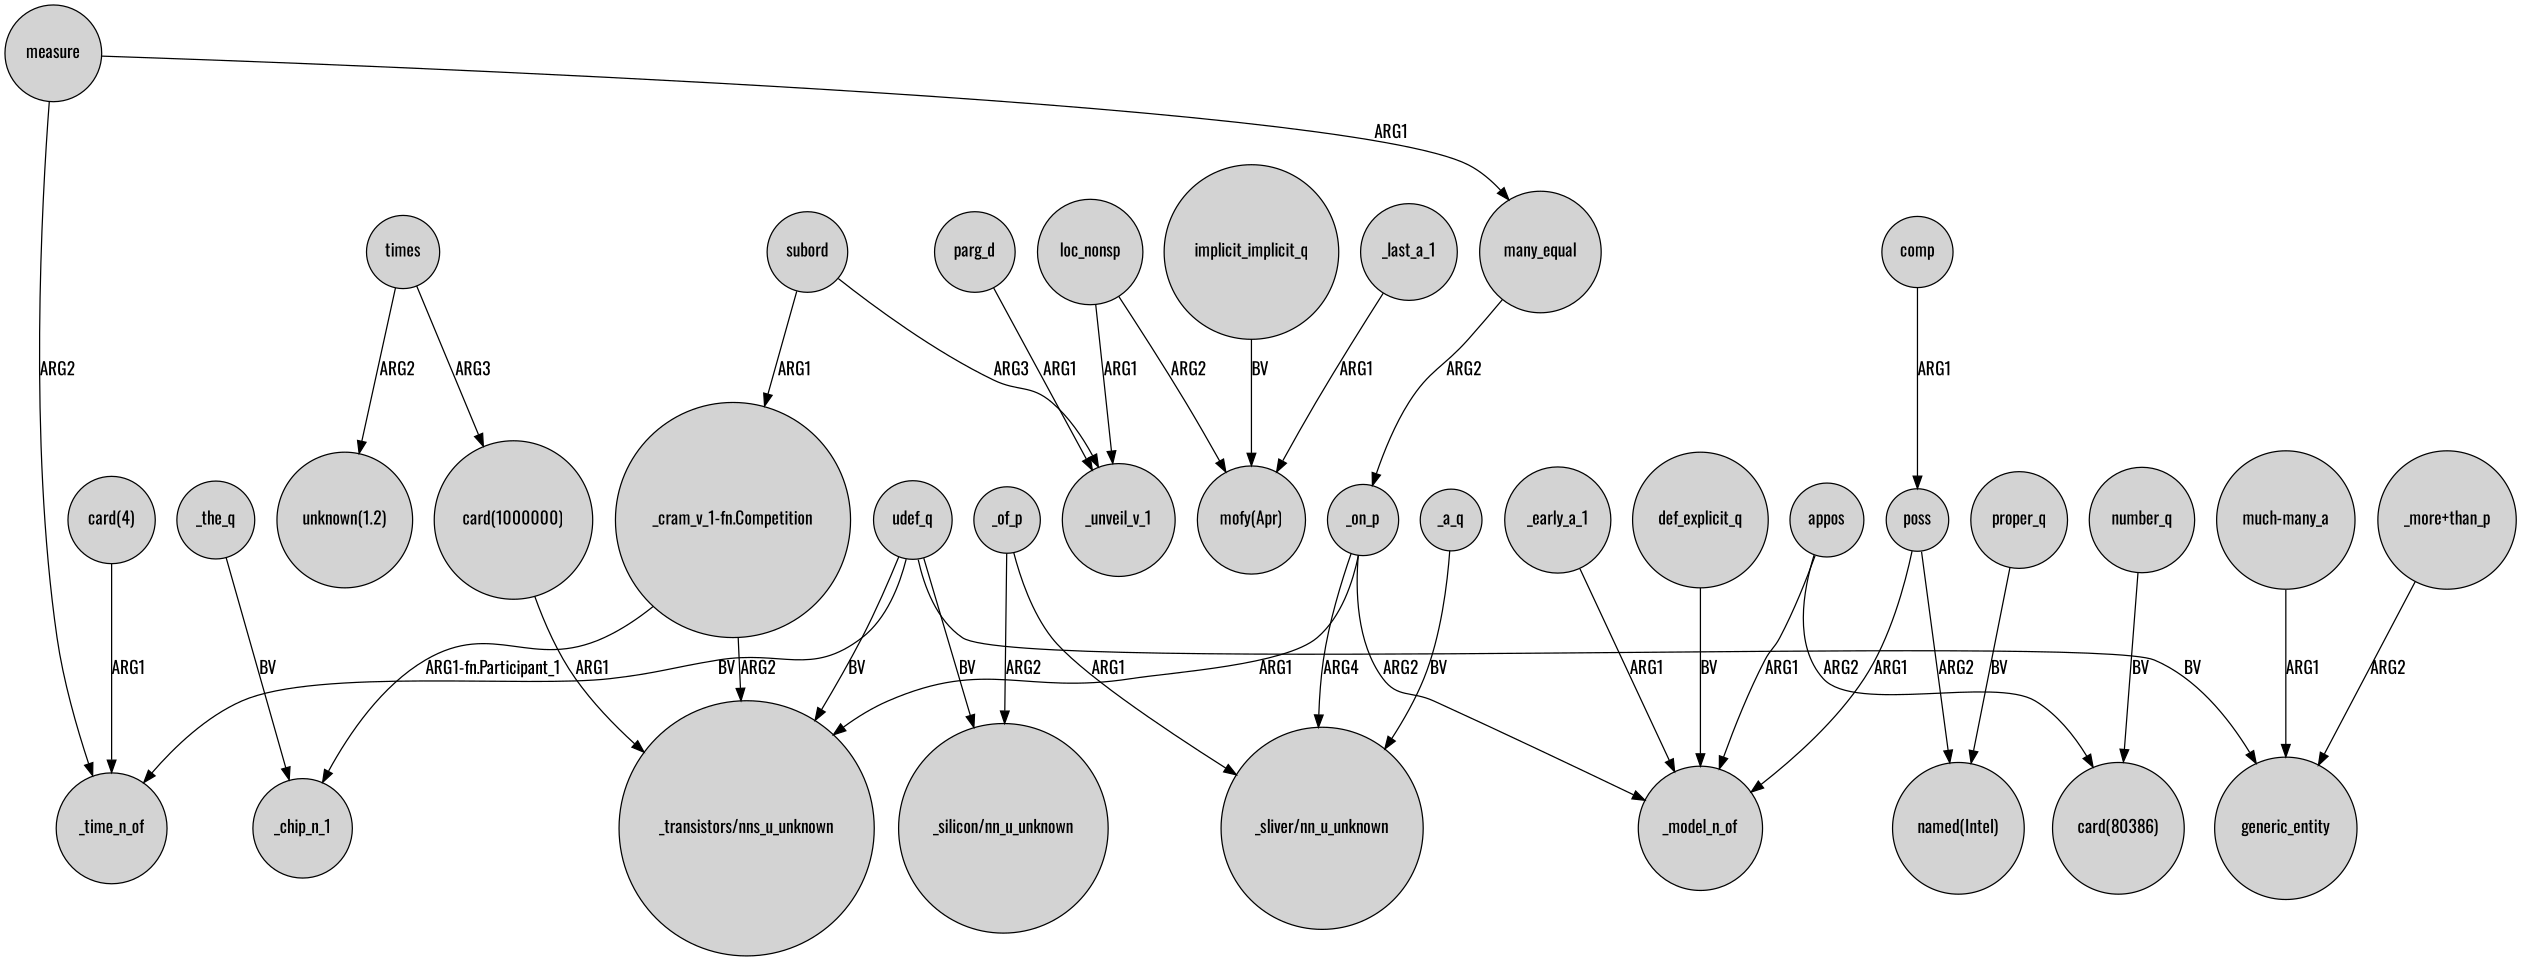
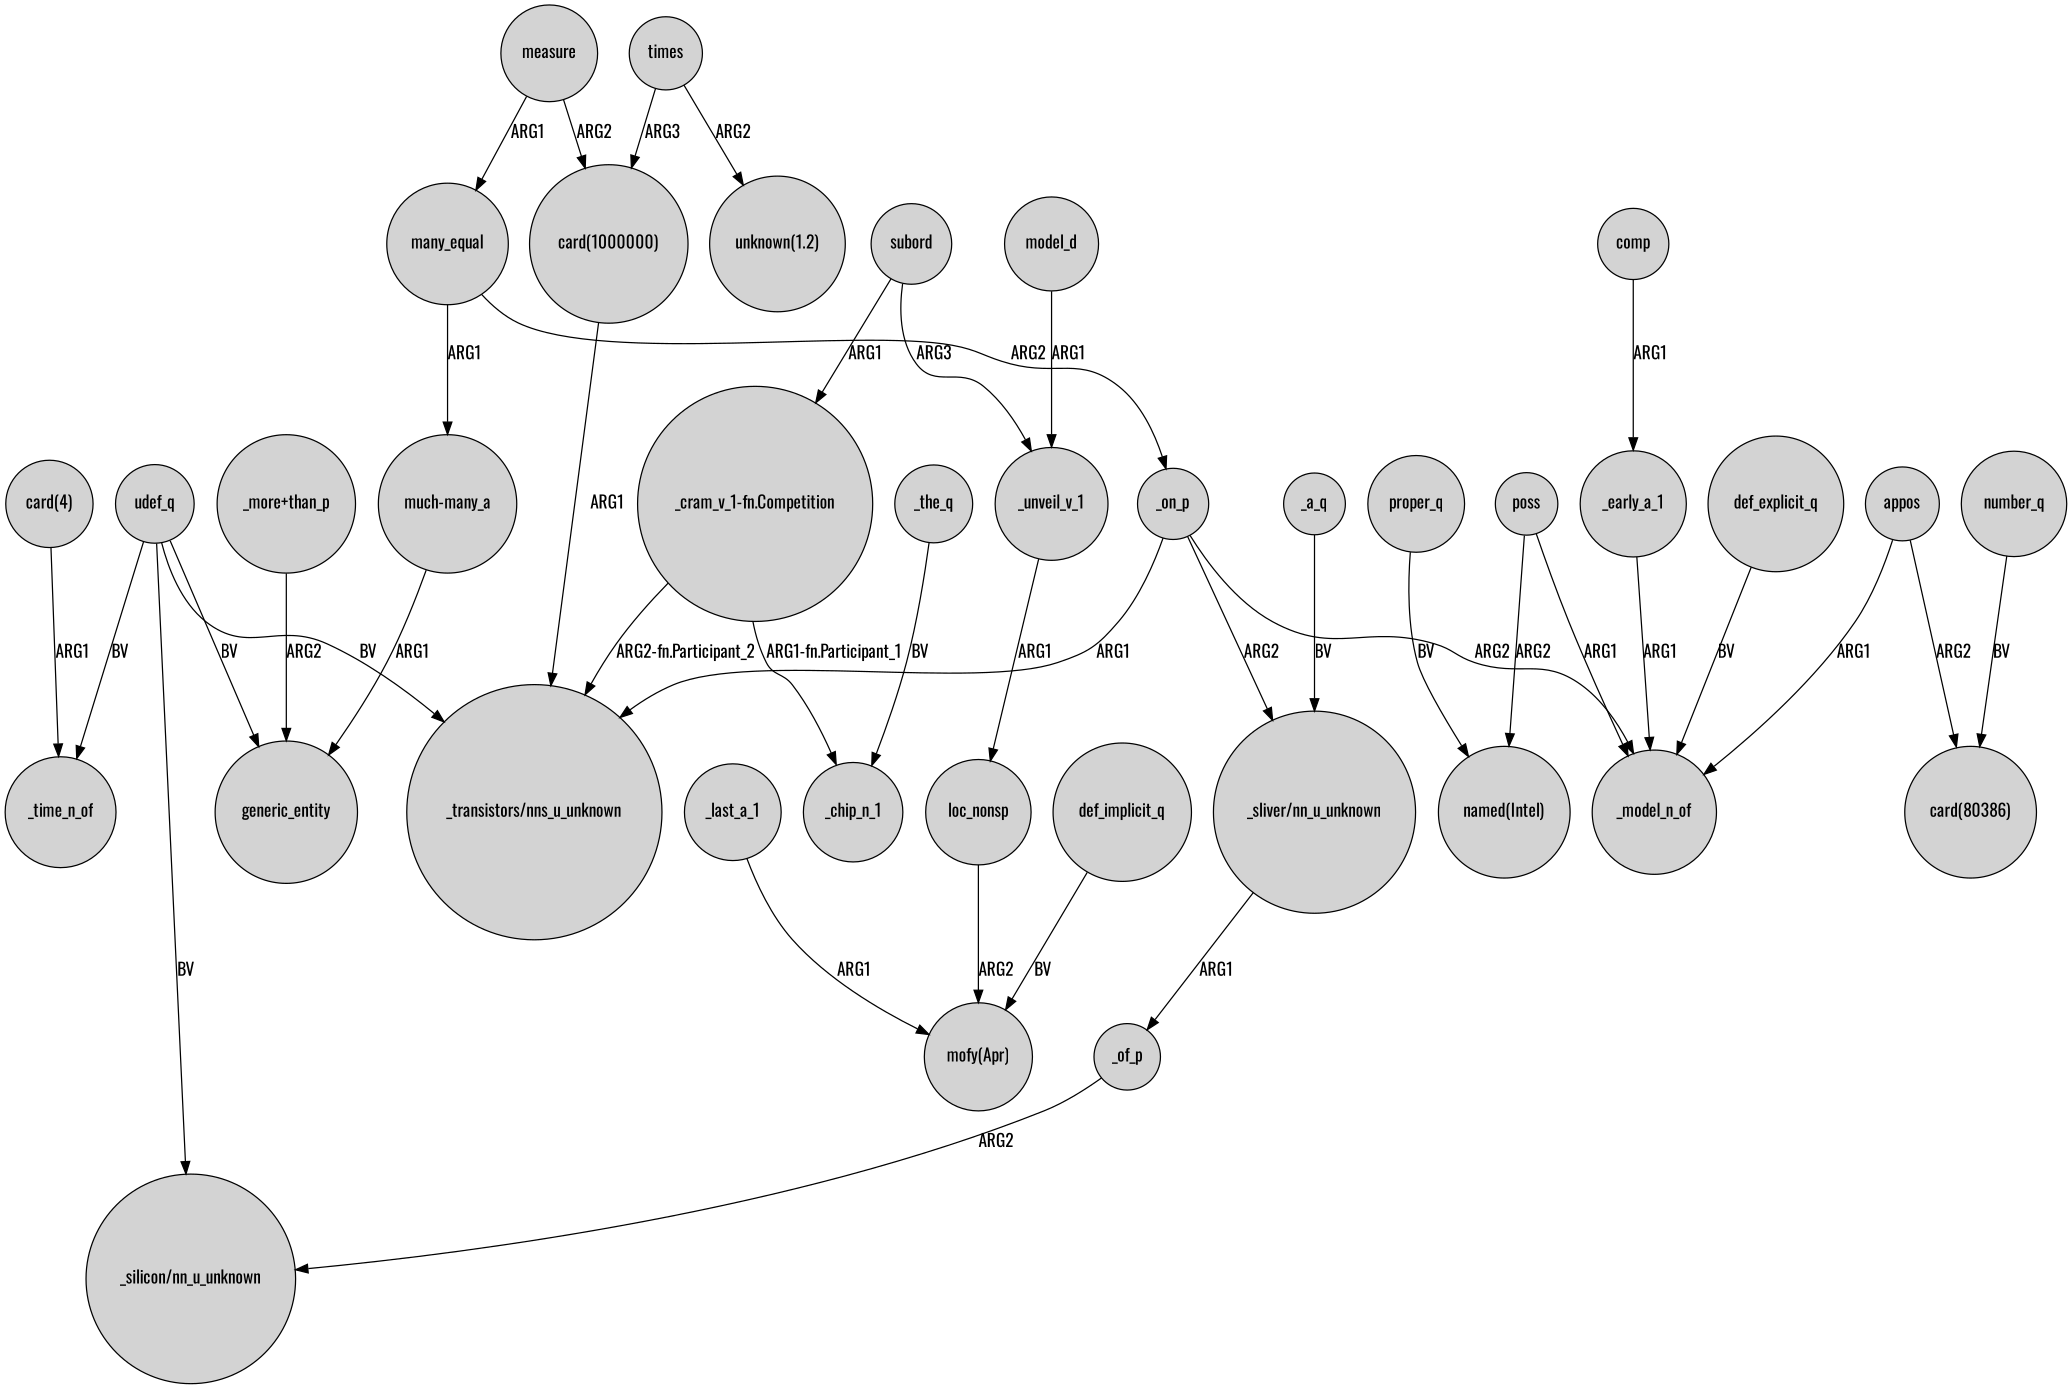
(975, 252) -> (1052, 244)
(1251, 252) -> (1122, 812)
none -> (448, 363)
(1104, 378) -> (1016, 654)
(1917, 382) -> (1633, 359)
(41, 435) -> (572, 128)
(758, 669) -> (686, 653)
(1341, 669) -> (1262, 653)
(1091, 675) -> (1204, 956)
